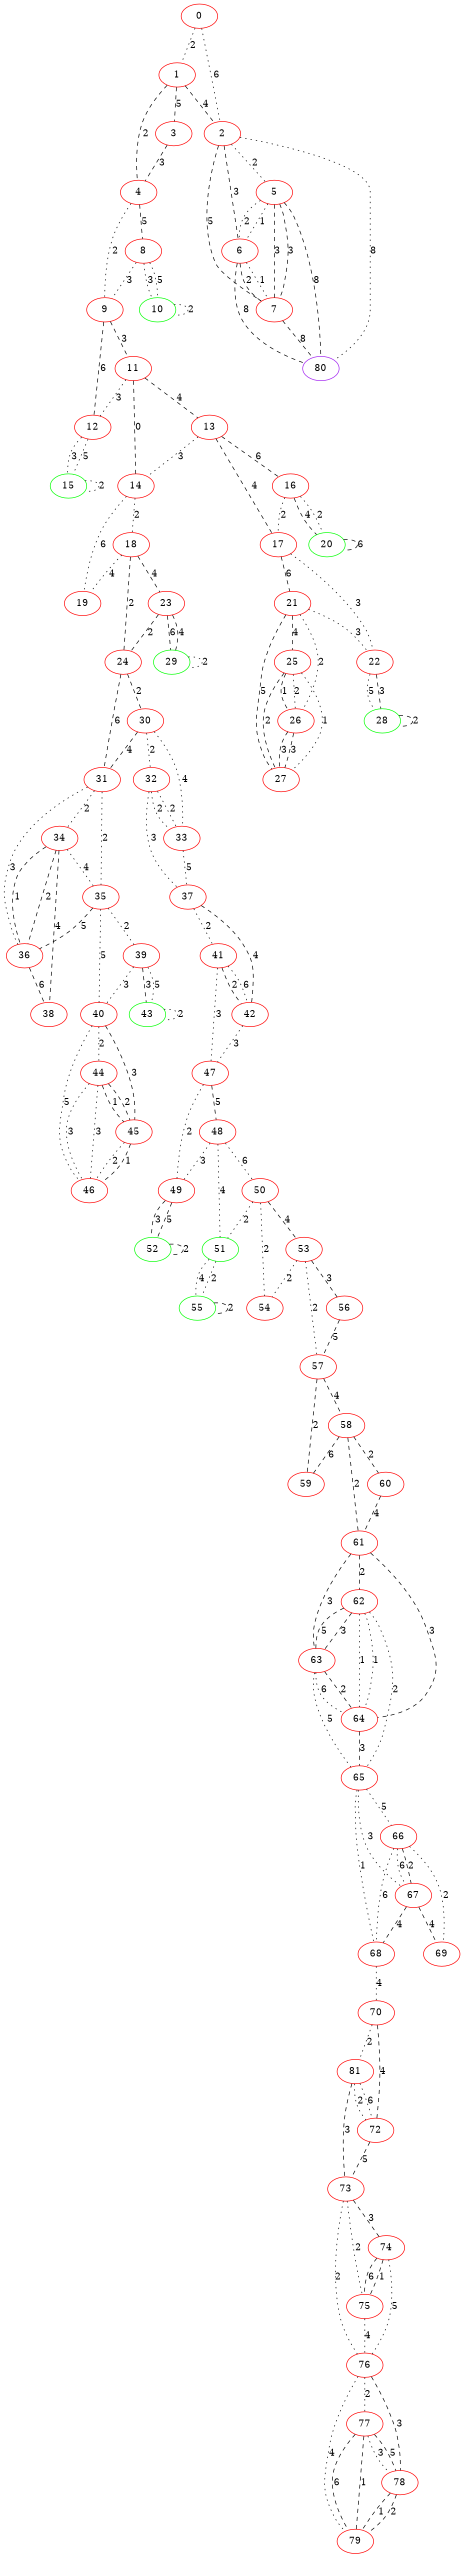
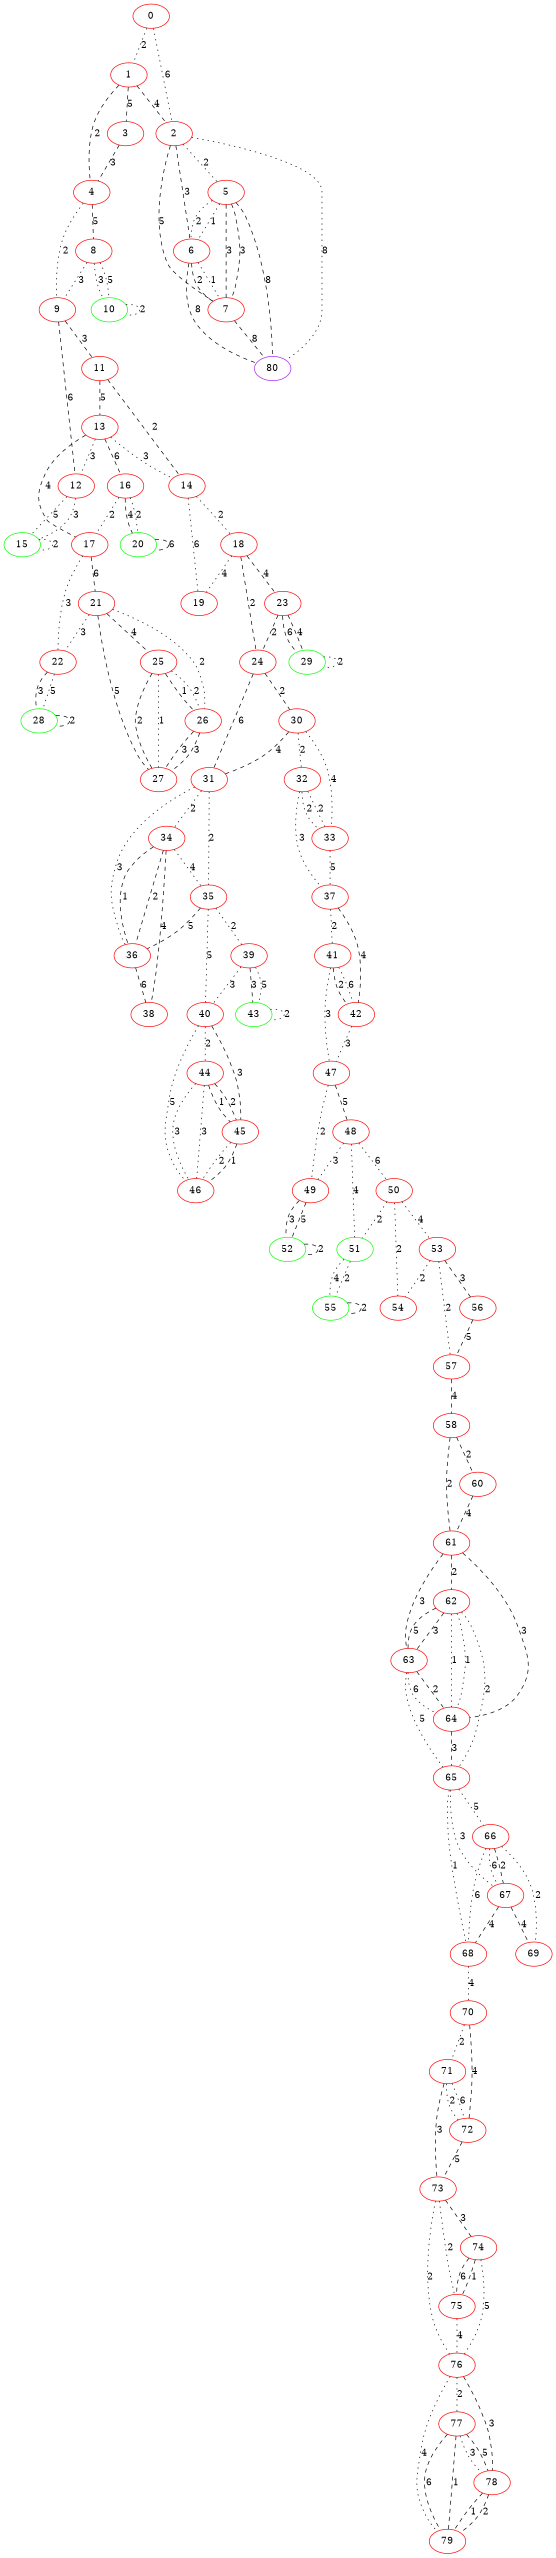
(113, 398) -> (88, 457)
(180, 398) -> (103, 398)
(139, 427) -> (155, 427)
(282, 1220) -> (416, 1220)
(306, 1484) -> none
(355, 2072) -> (448, 2072)
